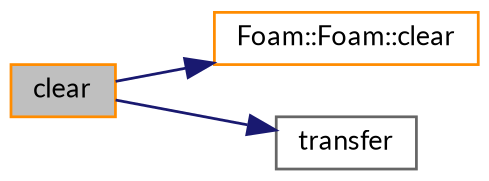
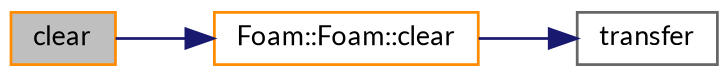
(182, 112) -> (514, 38)
